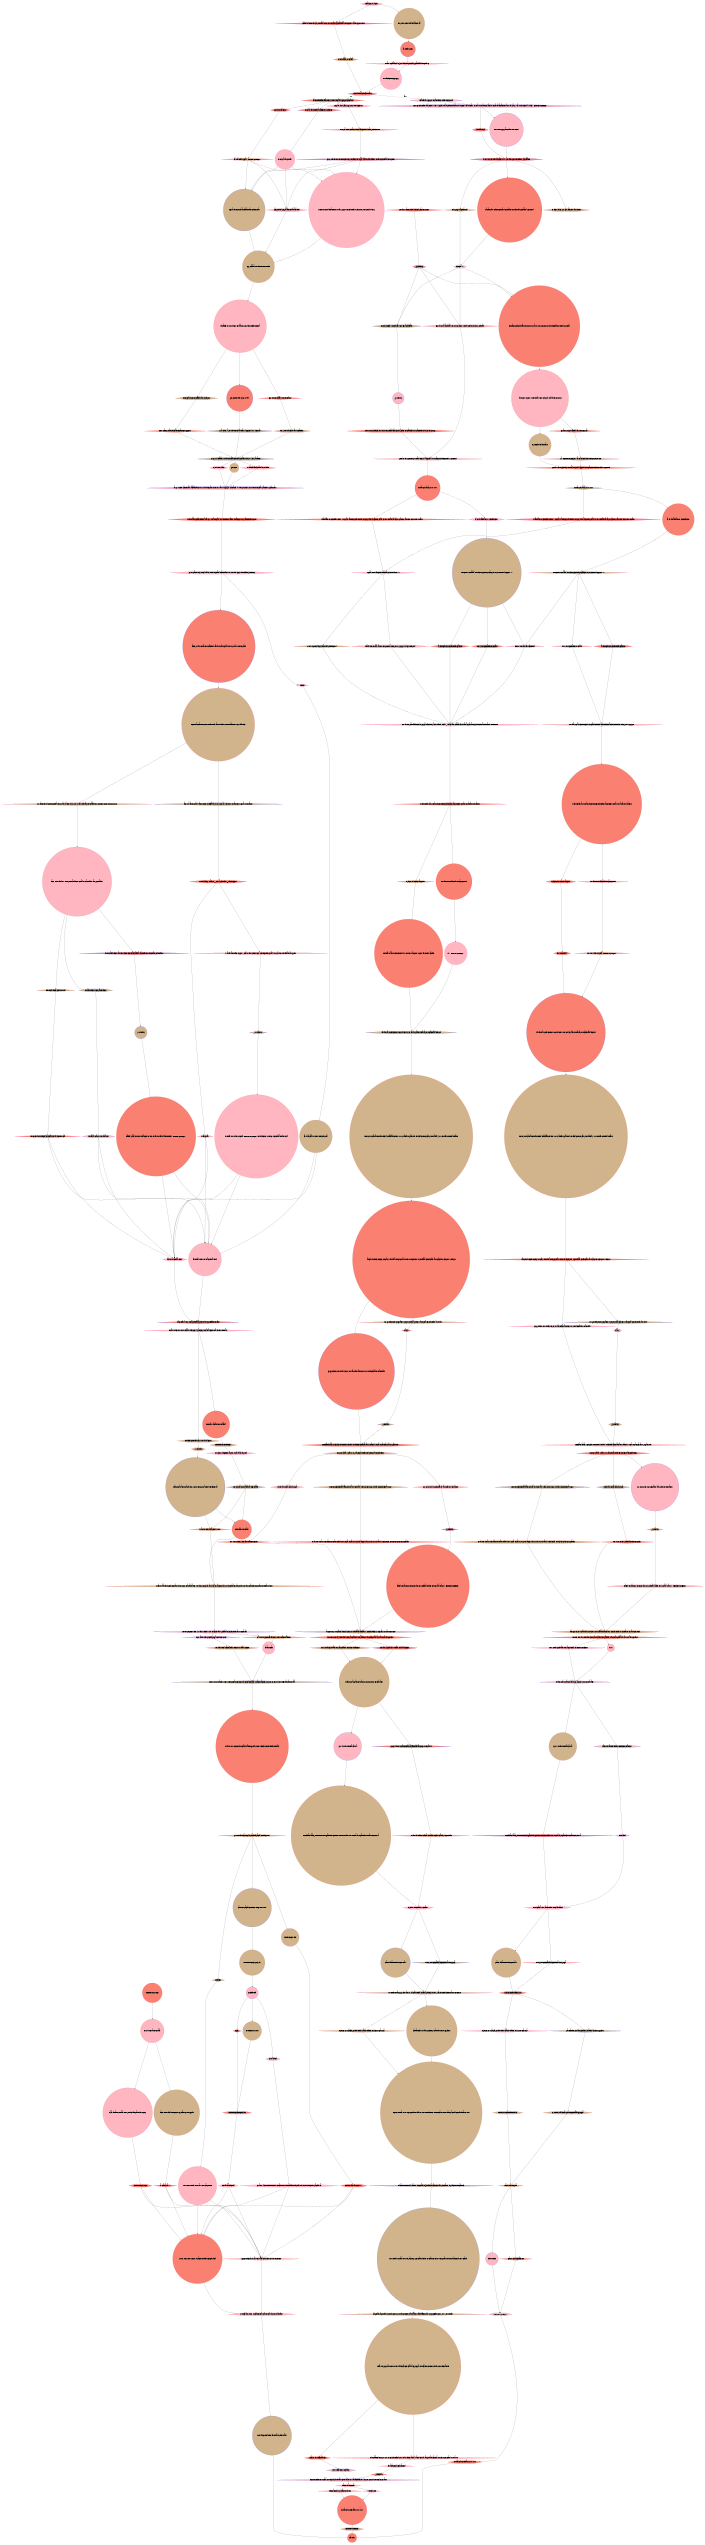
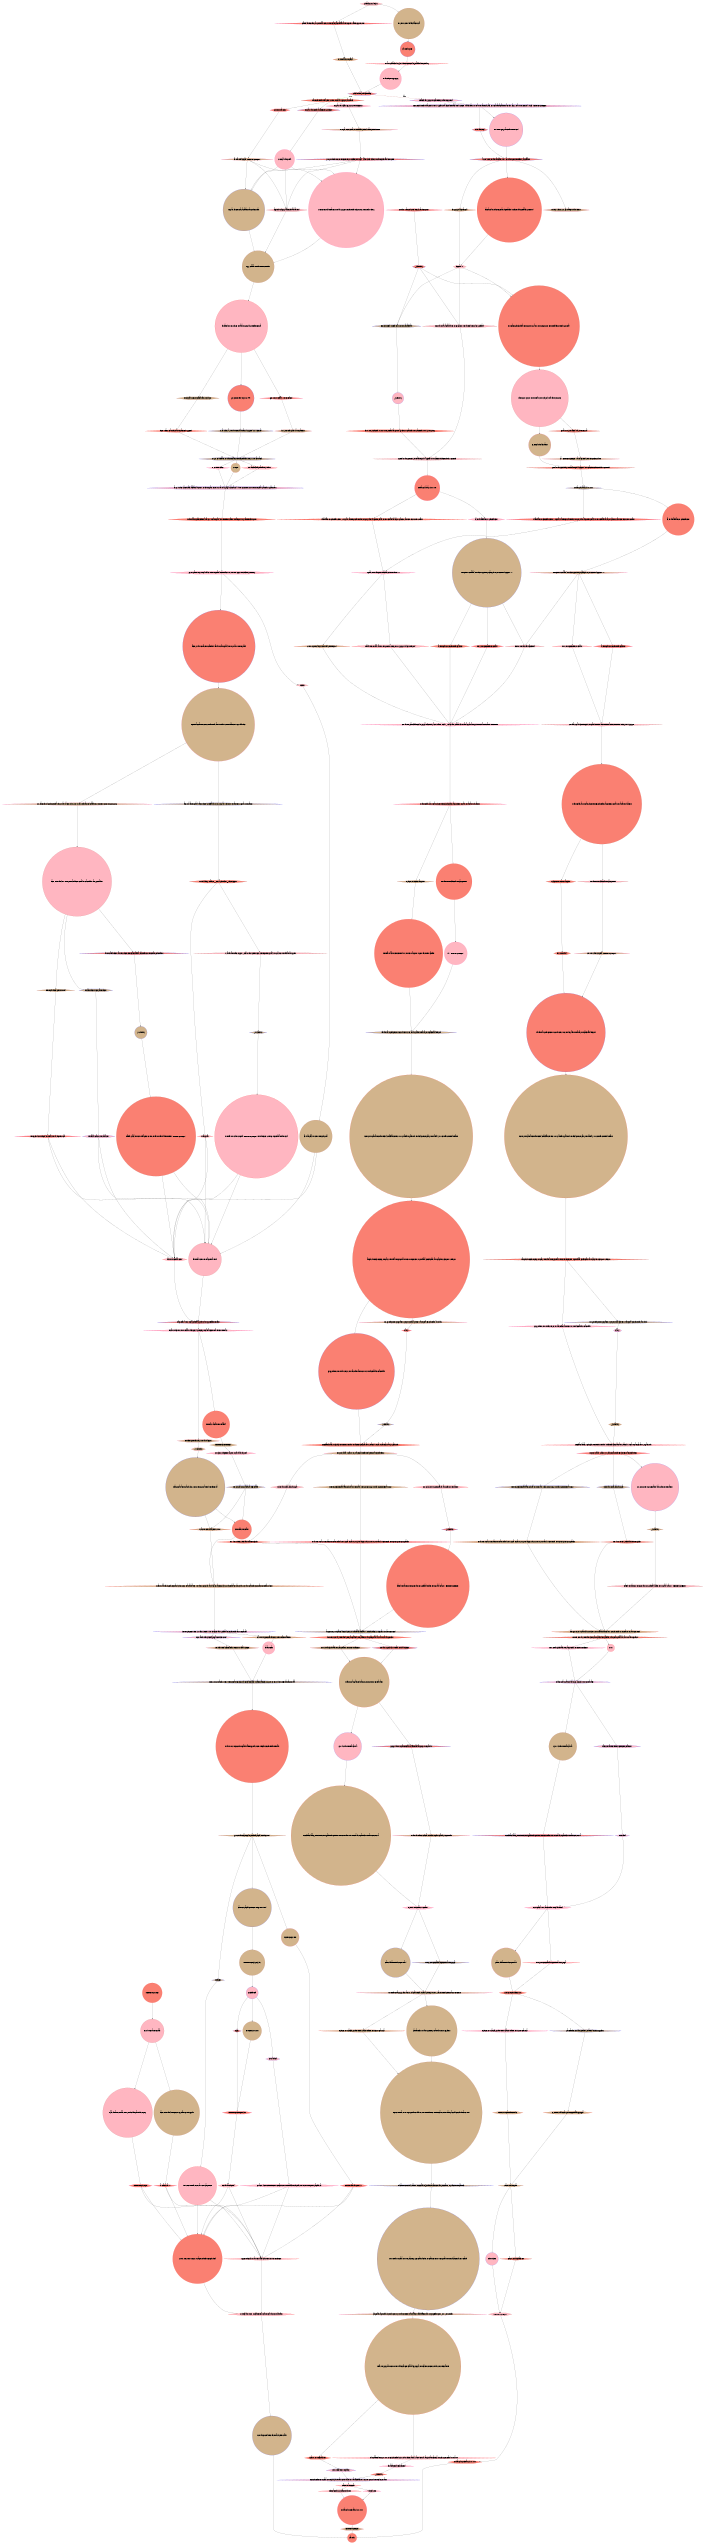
(219, 468) -> (218, 468)
